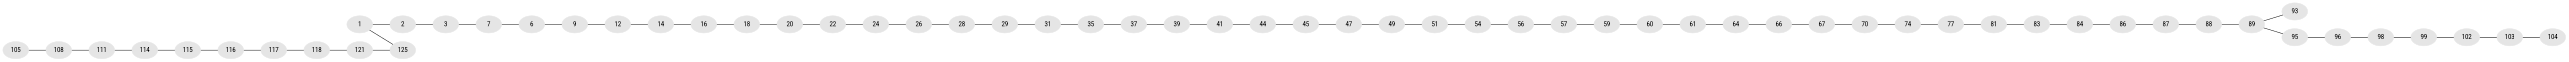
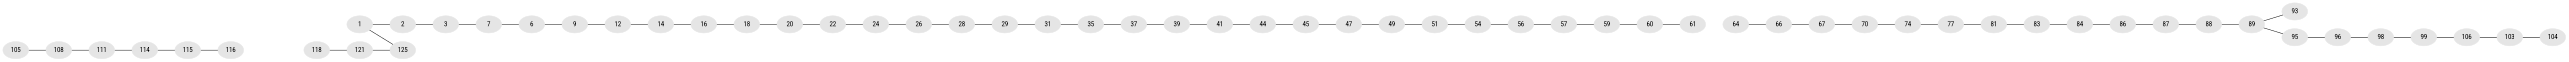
(1714, 24) -> none
(2467, 37) -> (2467, 37)
(274, 50) -> none
